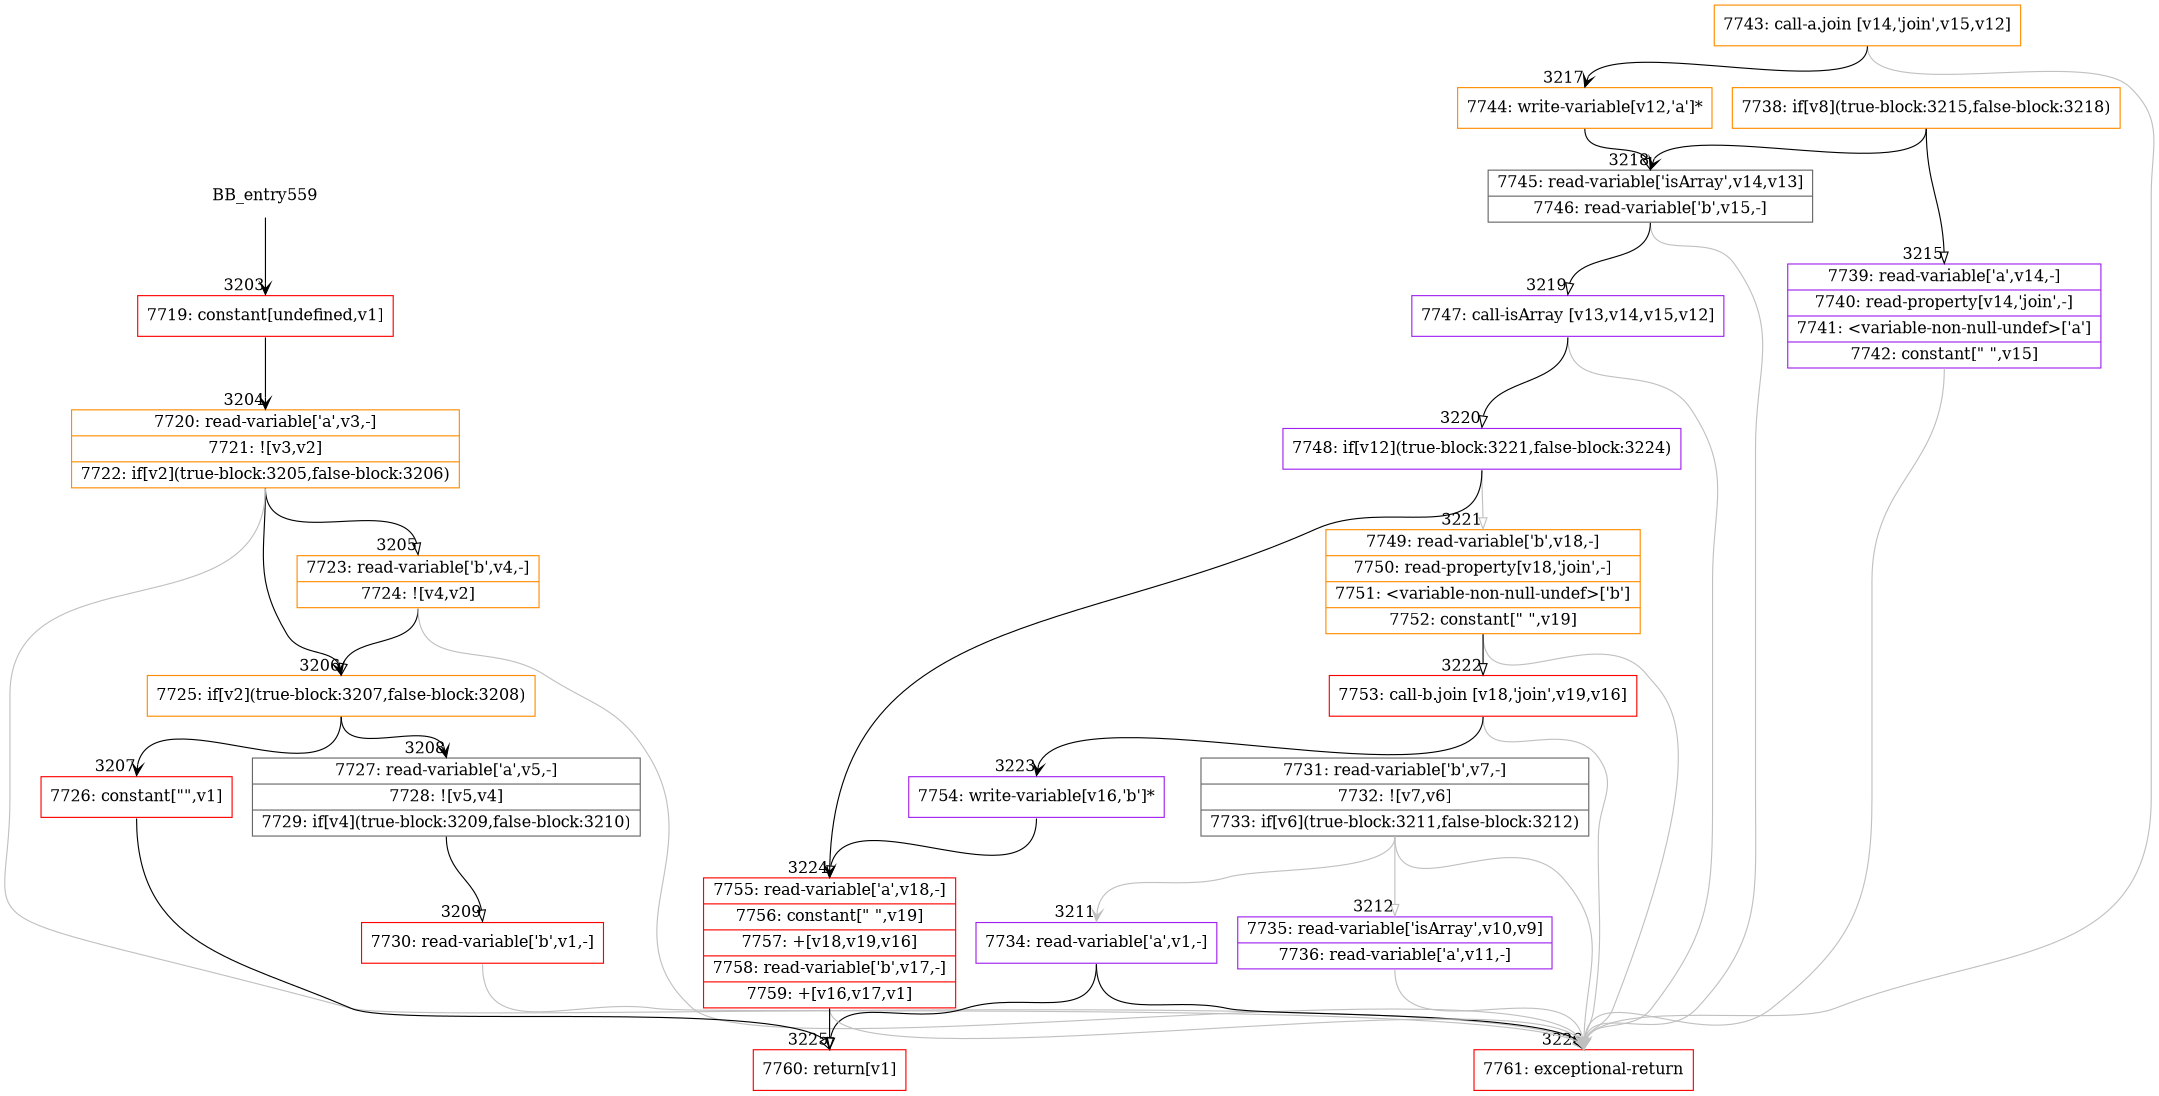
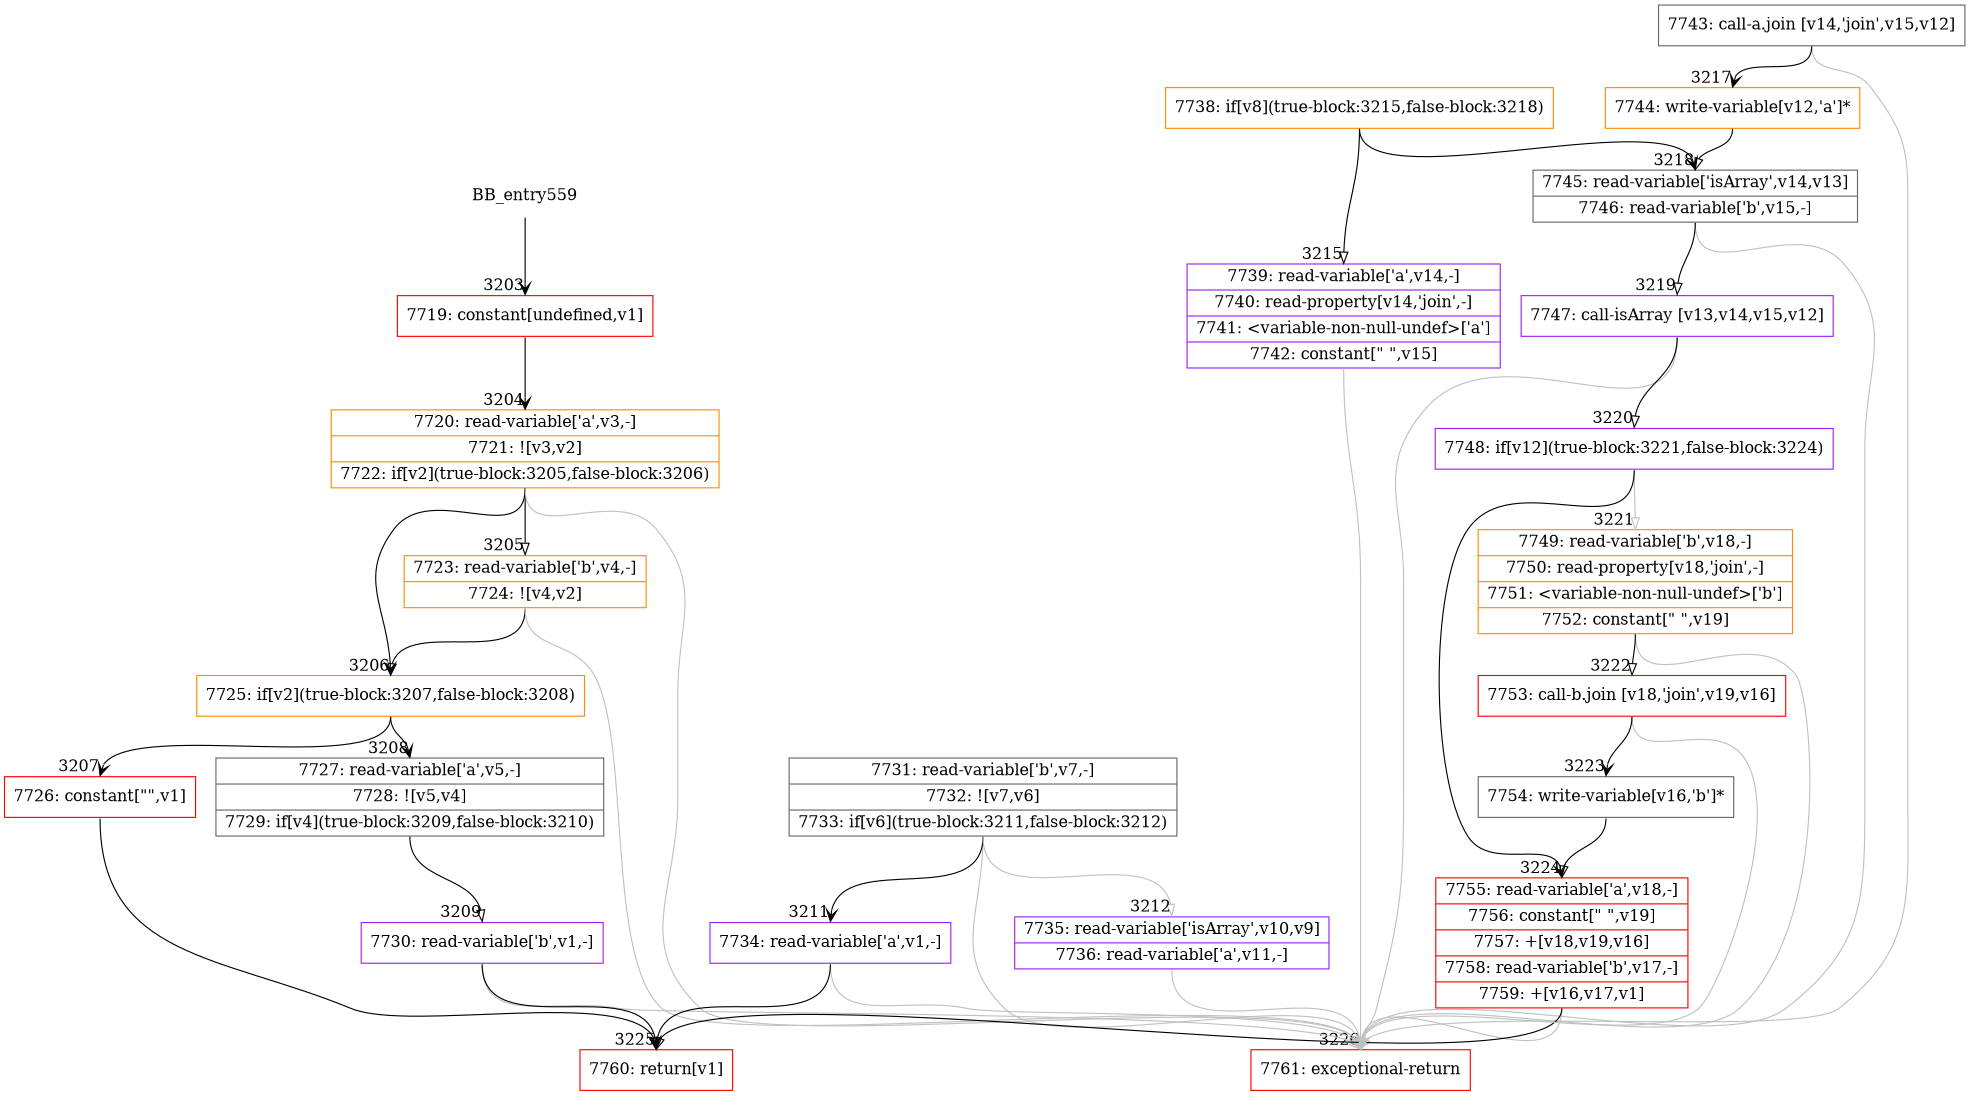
(1867, 25) -> (1812, 25)
(1036, 797) -> (1606, 797)
(1245, 874) -> (912, 879)
(483, 943) -> (482, 943)
none -> (564, 1007)
(1326, 1014) -> (957, 1007)
